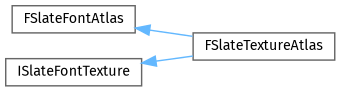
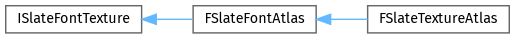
(174, 59) -> (175, 19)
